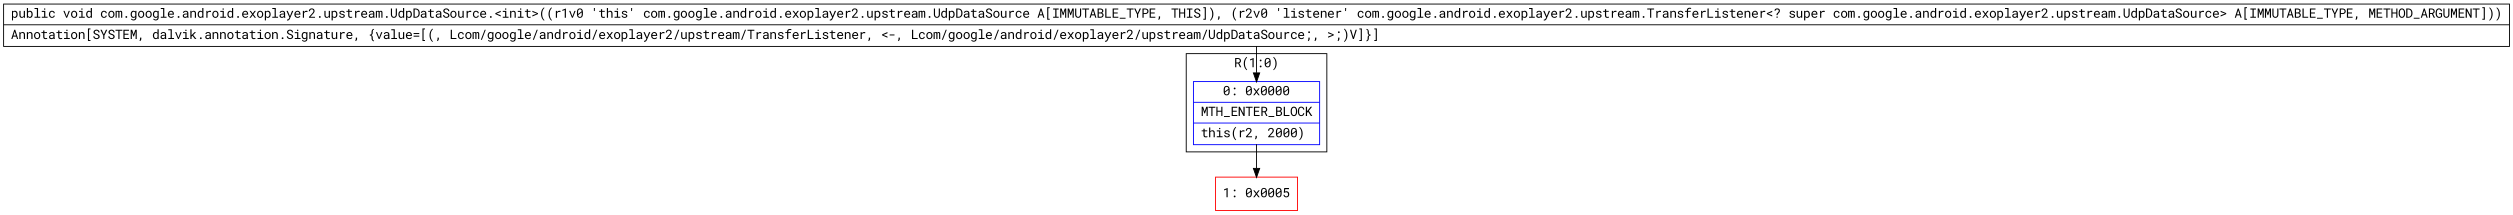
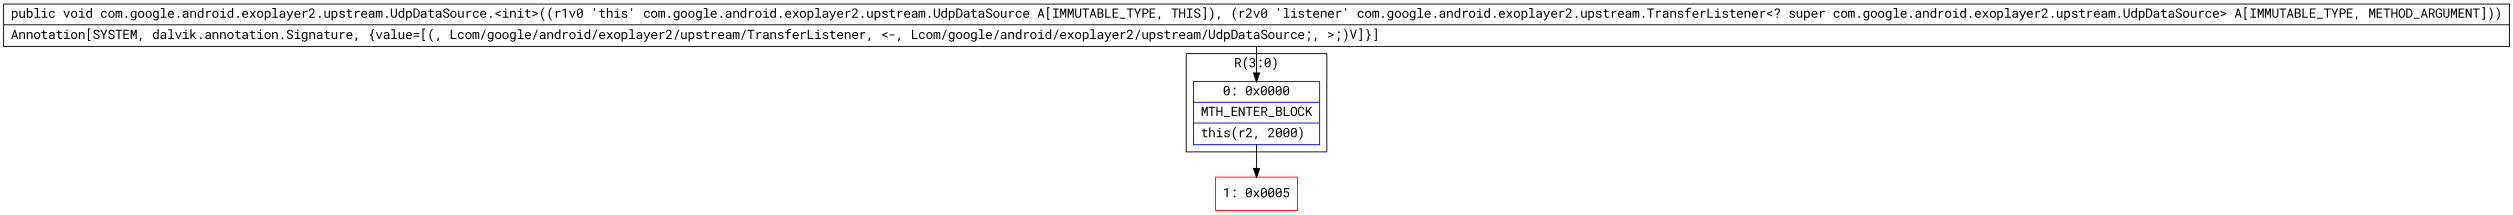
(1257, 64) -> (1257, 64)
